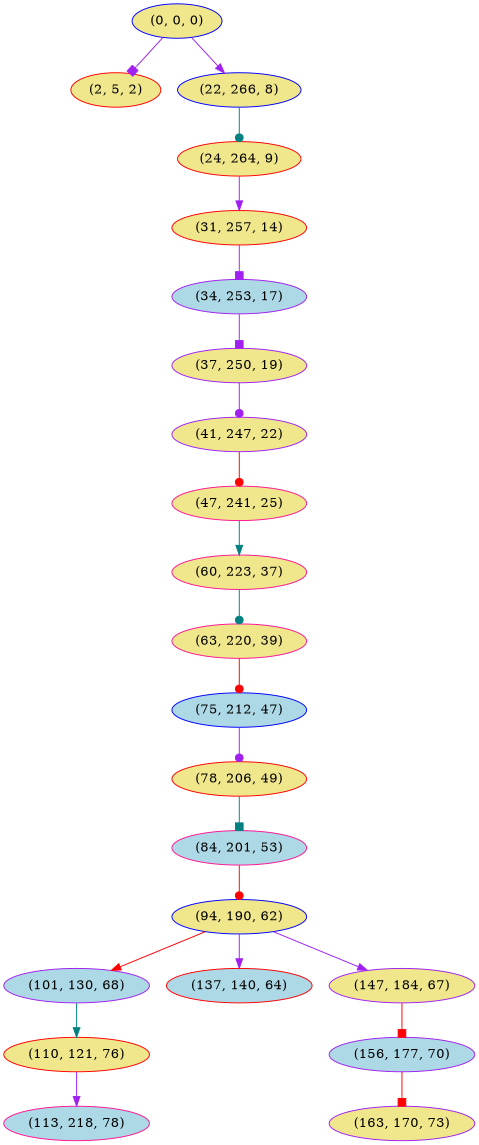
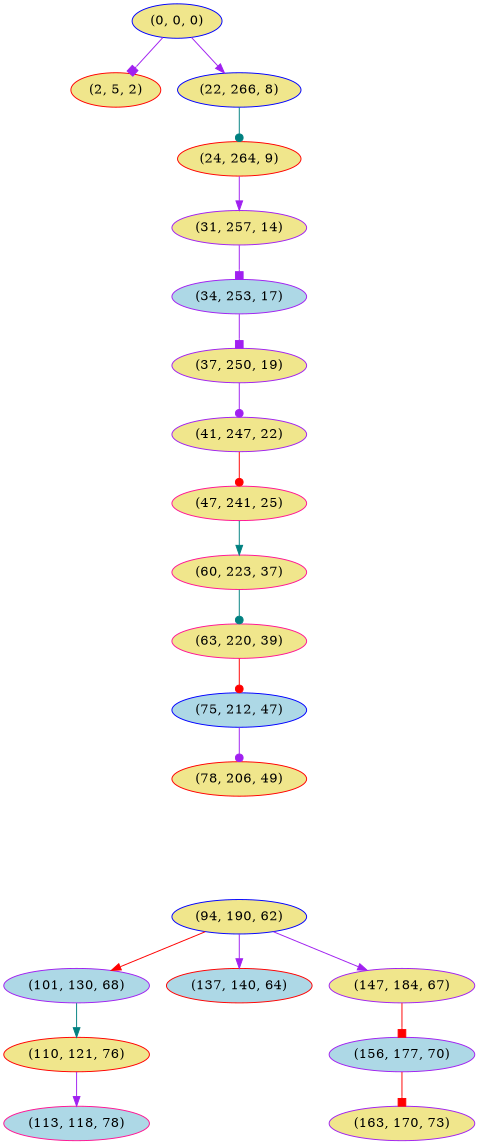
(239, 228) -> (239, 228)
(239, 848) -> none
(77, 1123) -> (77, 1123)
